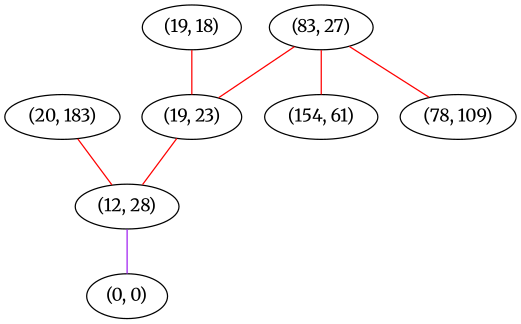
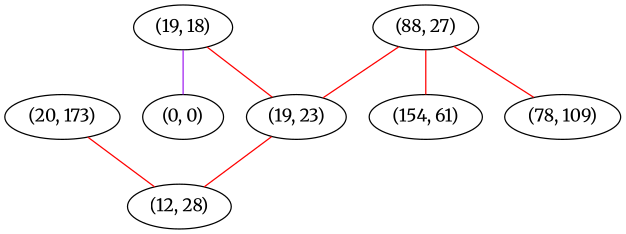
(321, 27) -> (426, 27)
(62, 117) -> (62, 117)
(127, 252) -> (183, 72)
